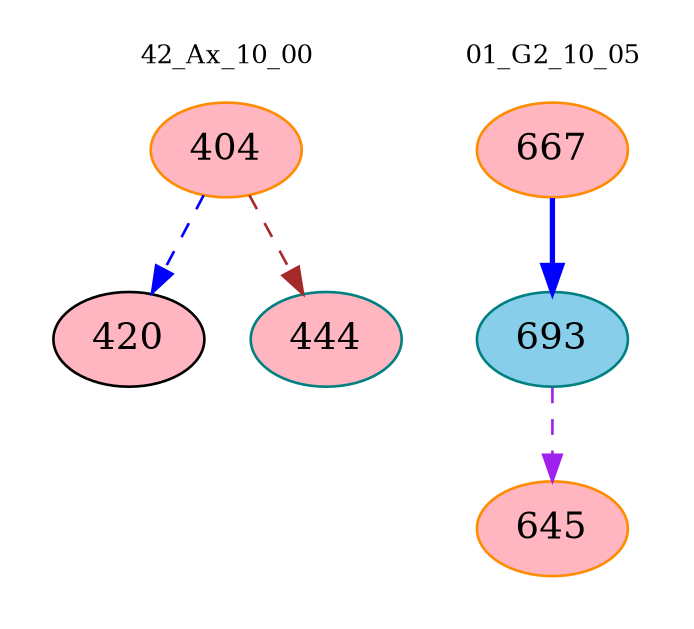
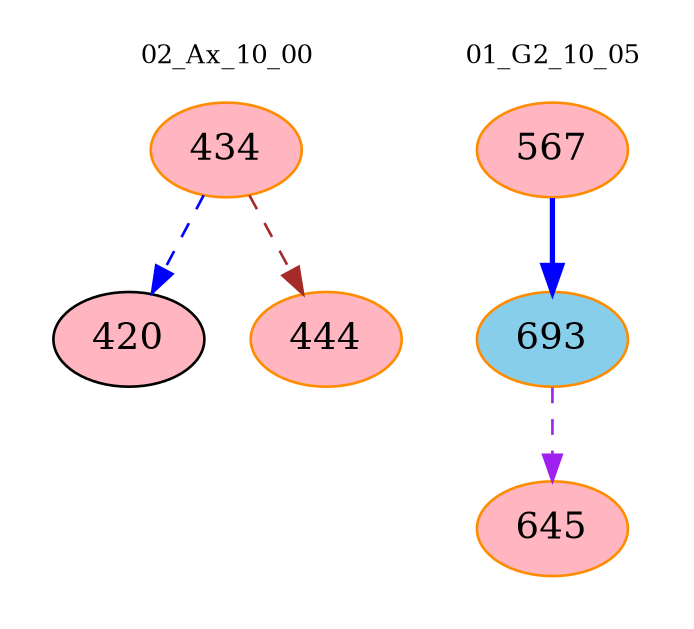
(228, 57) -> (228, 57)
(226, 150) -> (226, 150)
(552, 150) -> (552, 150)
(326, 339) -> (326, 339)
(552, 339) -> (552, 339)
